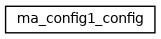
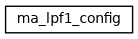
(80, 20) -> (69, 20)
